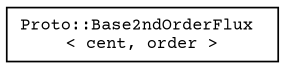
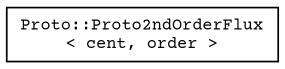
(142, 35) -> (142, 35)
